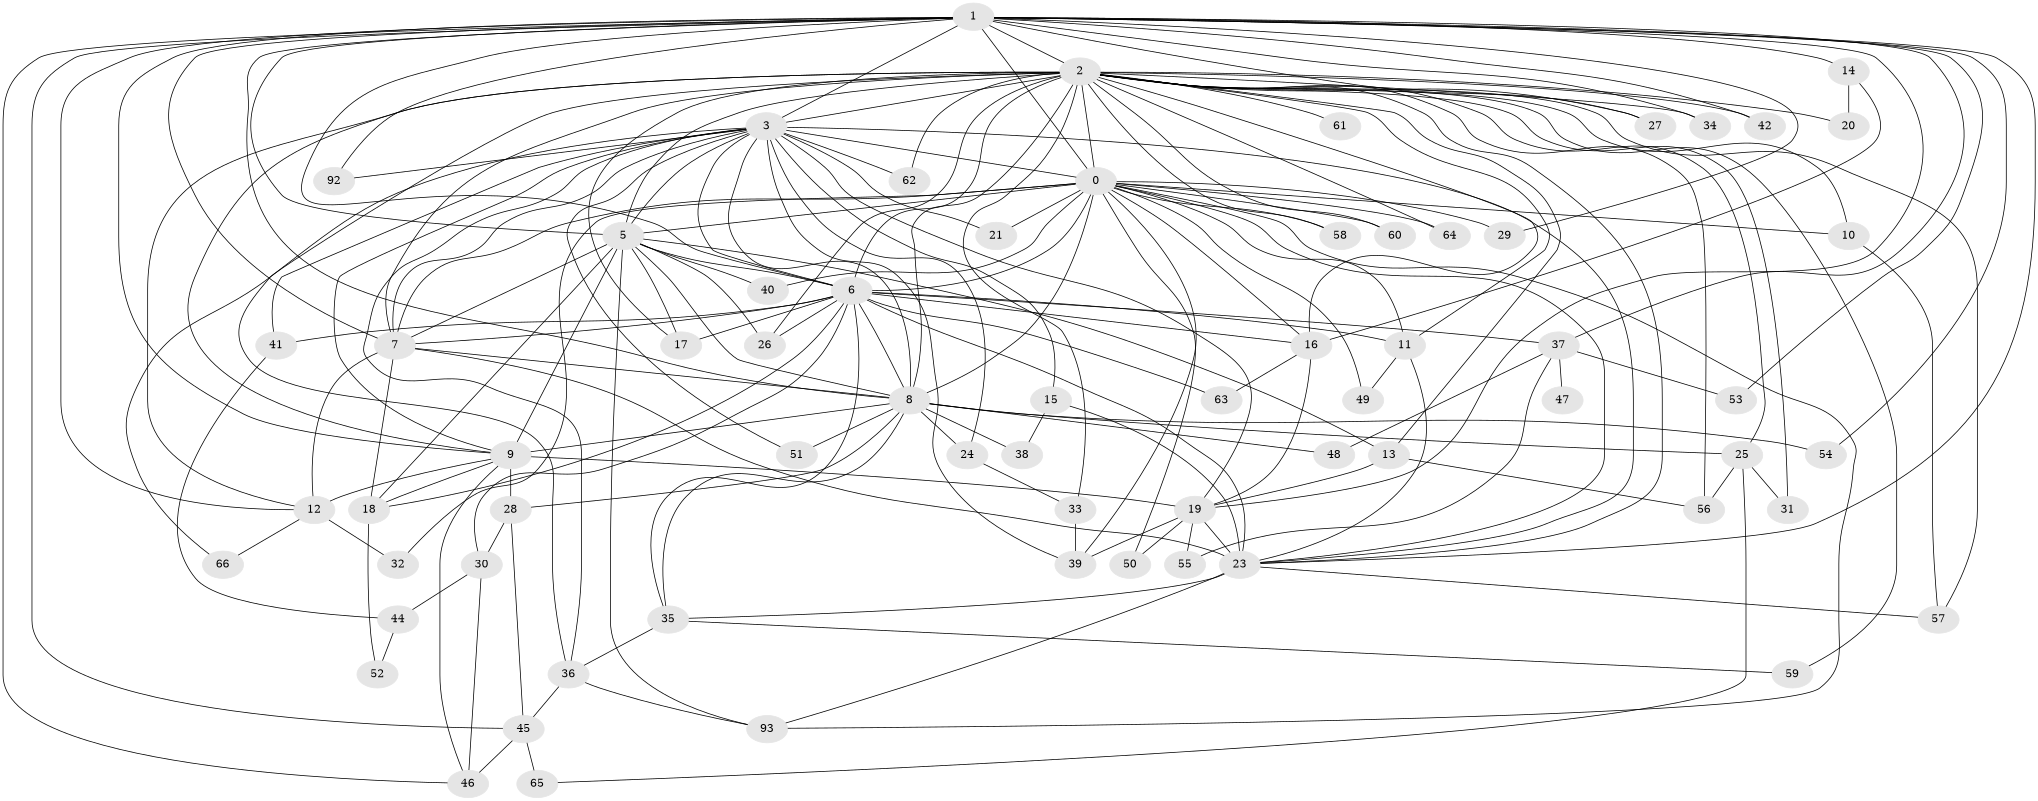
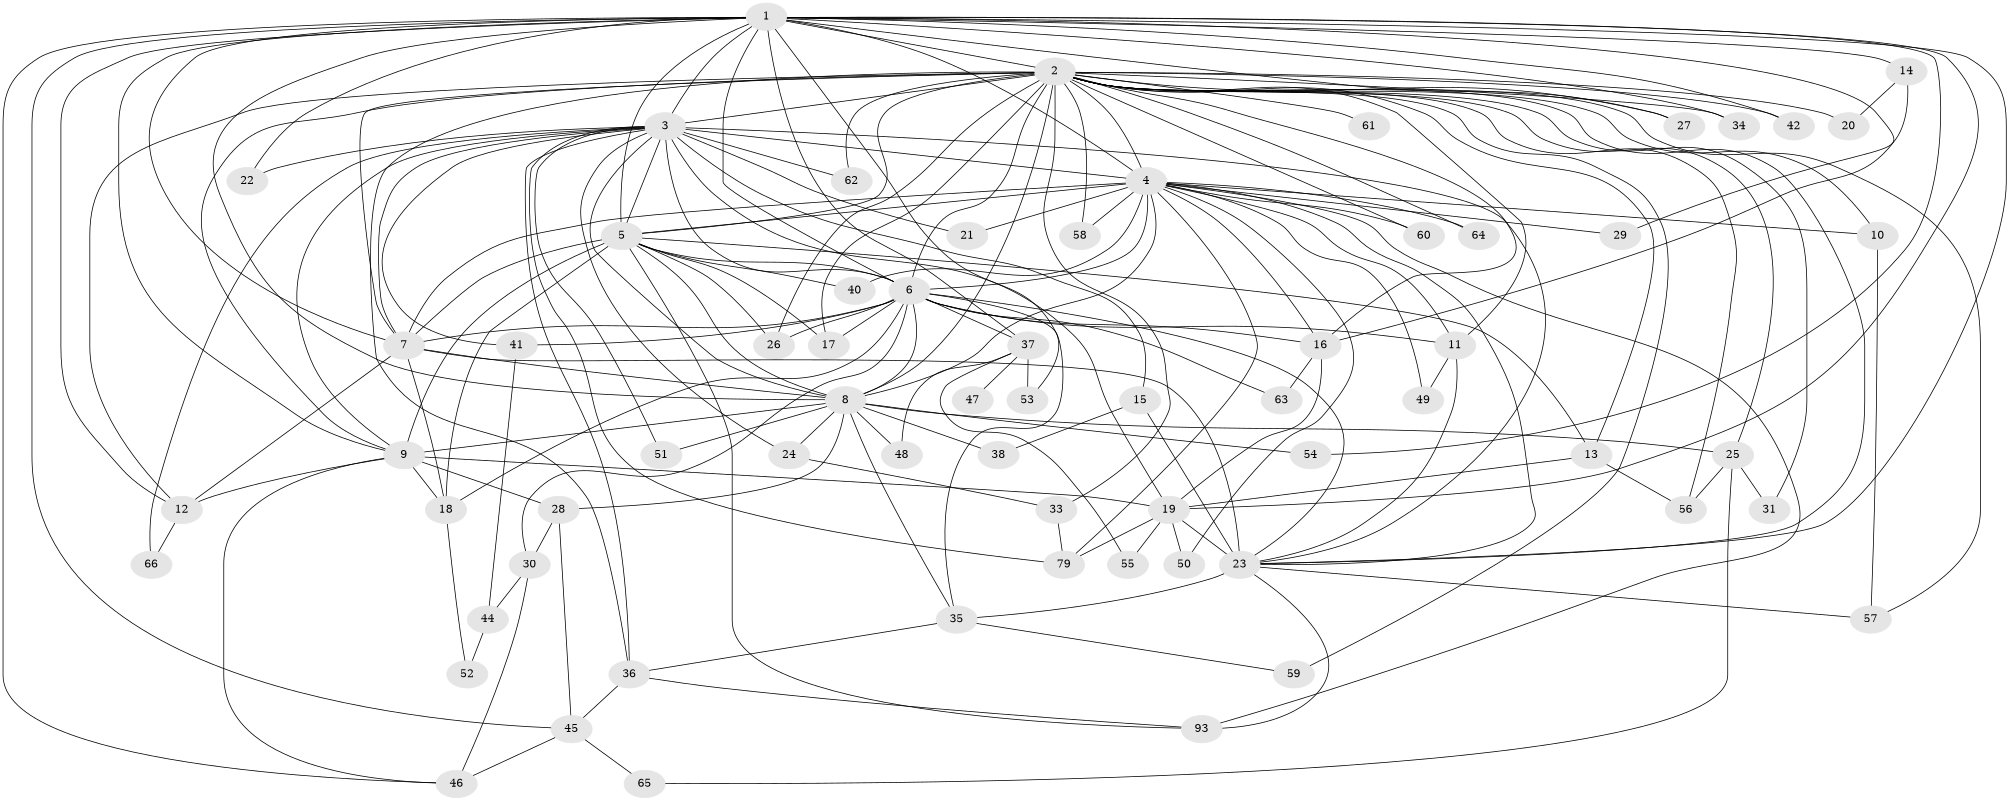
(334, 181) -> (247, 181)
(1096, 181) -> (1146, 181)
(398, 565) -> none
(1075, 565) -> (1064, 565)
